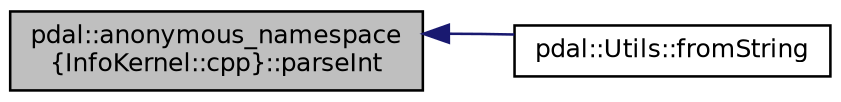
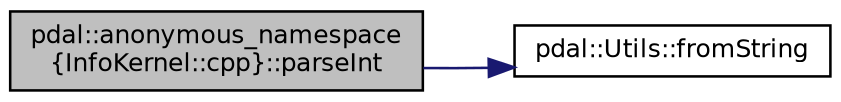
(482, 34) -> (456, 68)
